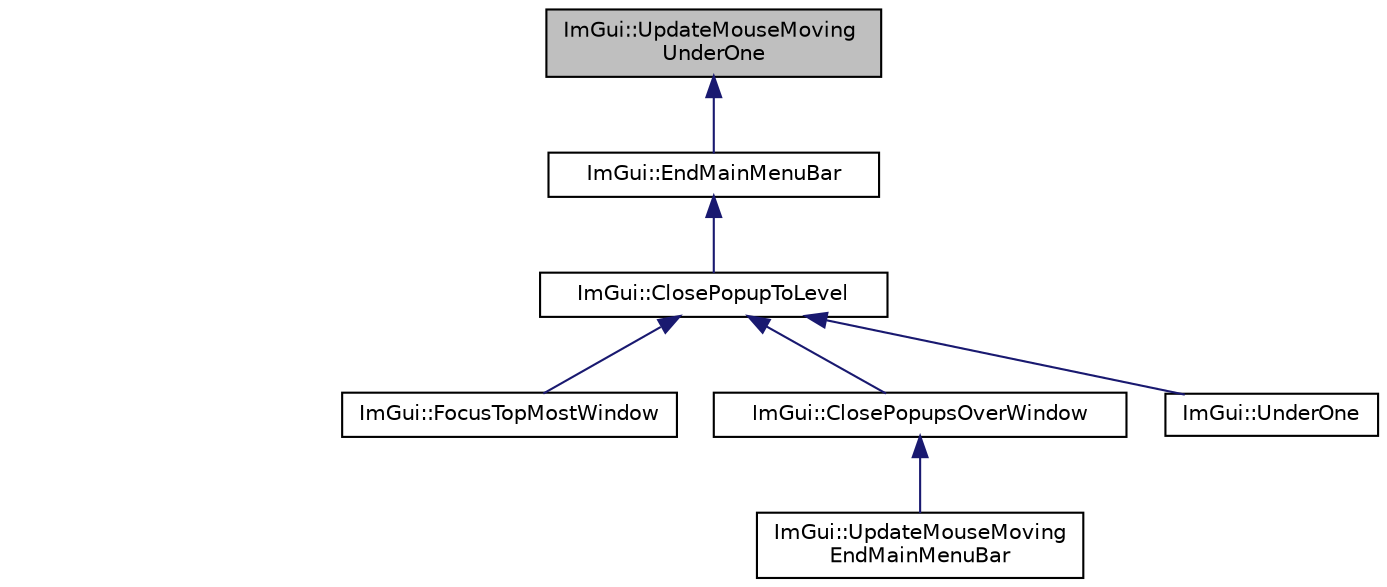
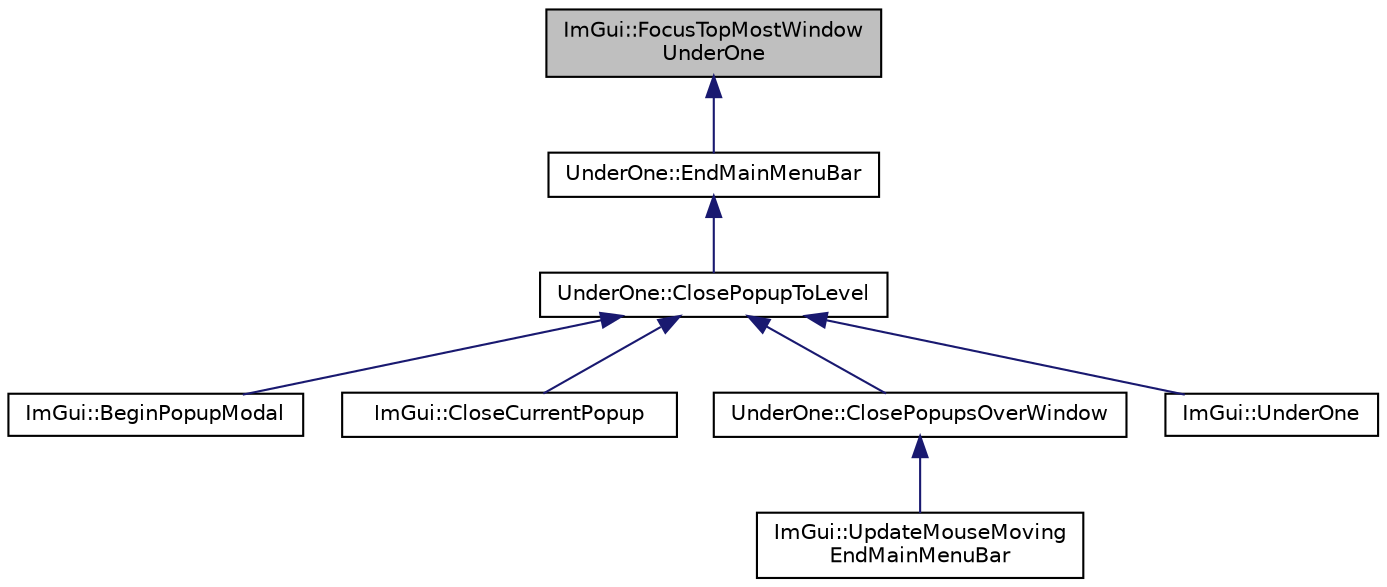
(714, 43) -> (714, 43)
(714, 175) -> (714, 175)
(714, 295) -> (714, 295)
none -> (156, 415)
(510, 415) -> (510, 415)
(920, 415) -> (920, 415)
